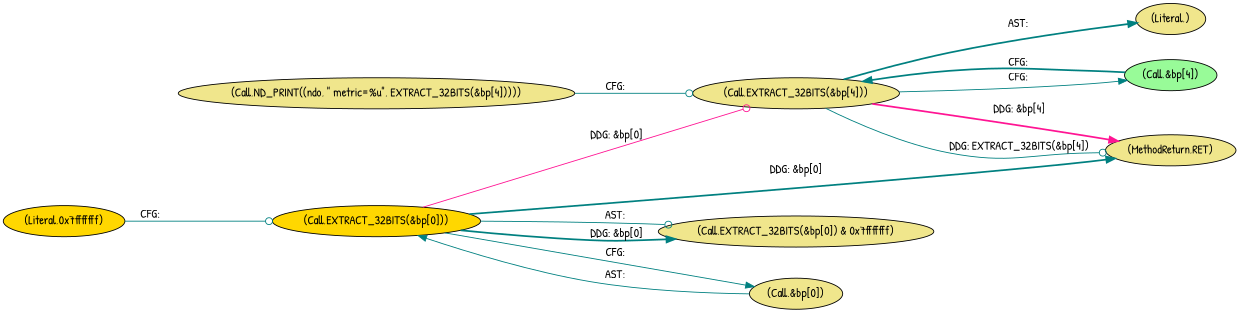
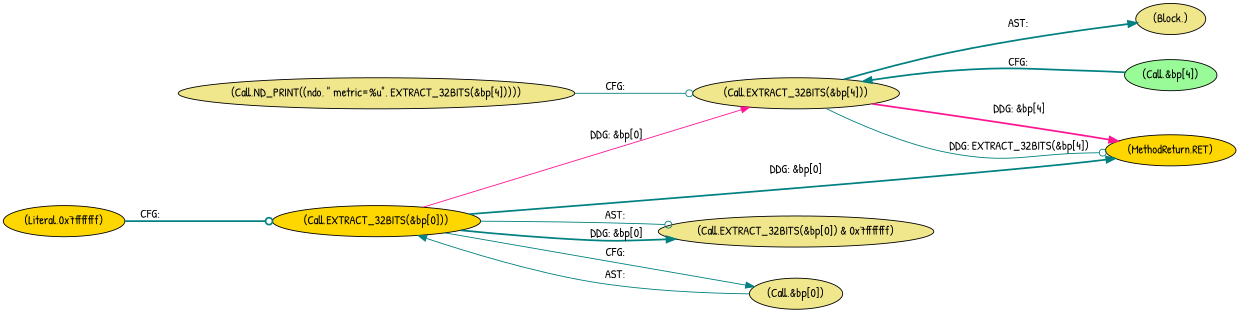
(1171, 19) -> (1171, 19)
(1009, 88) -> none
(1171, 150) -> (1171, 150)
(583, 158) -> (583, 158)
(195, 221) -> (195, 221)
